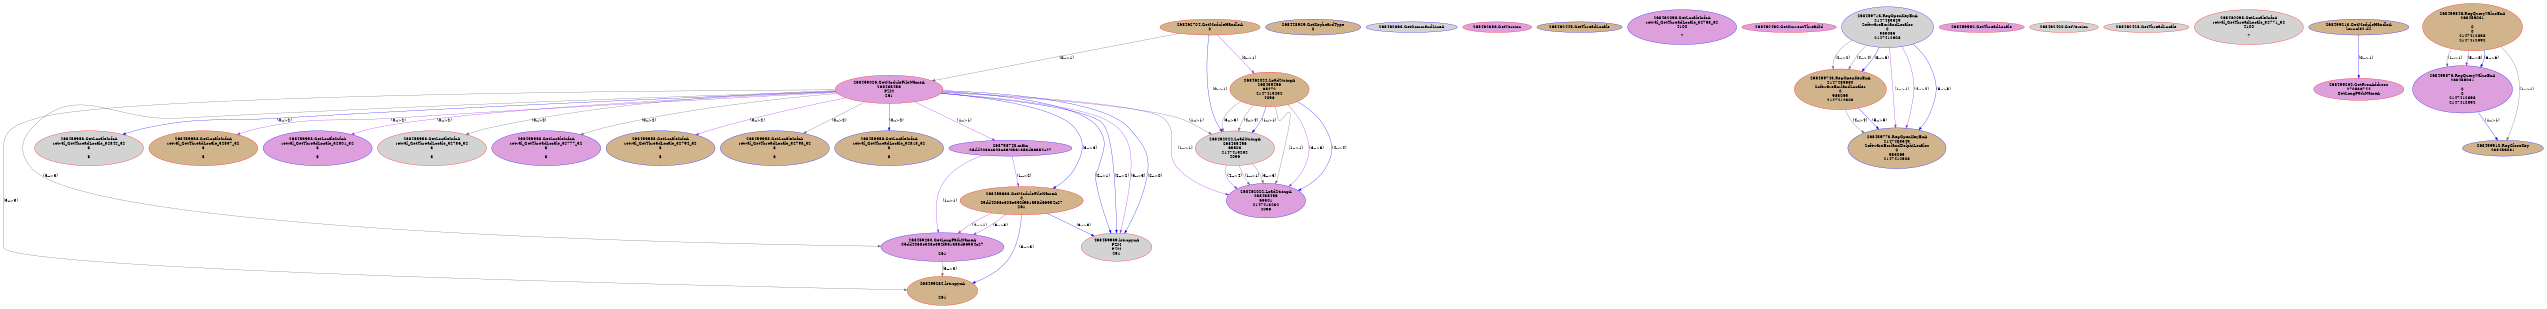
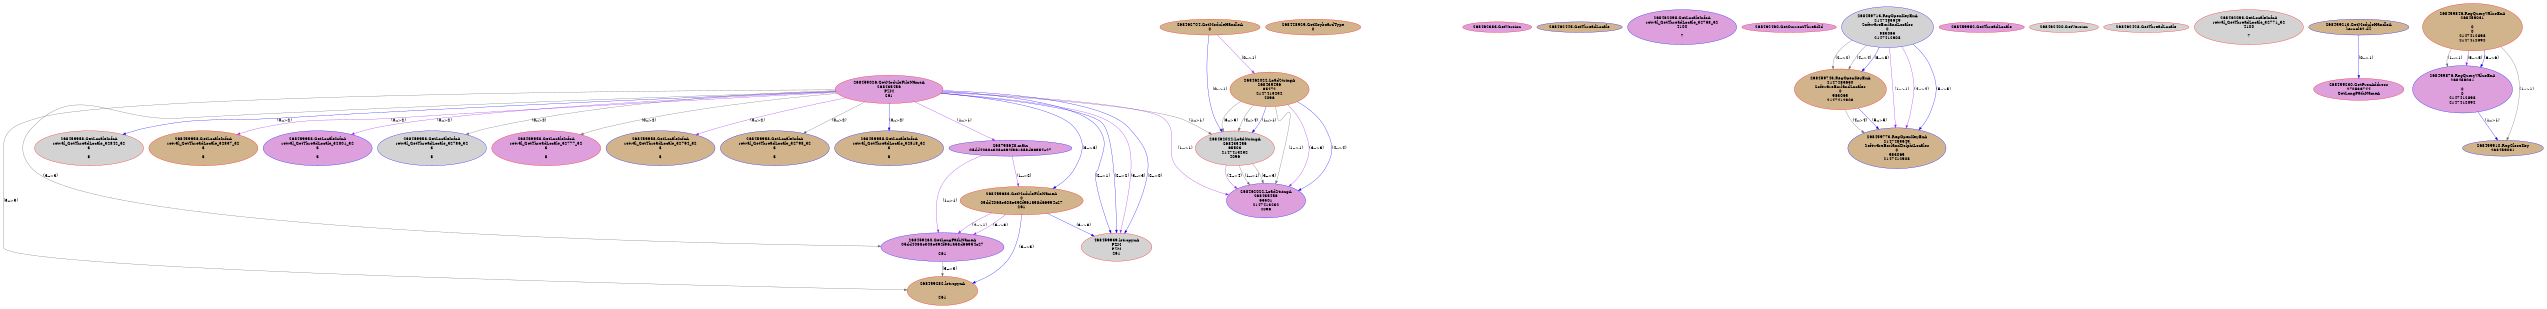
(1313, 27) -> (1313, 27)
(1412, 27) -> none
(1057, 57) -> none
(432, 148) -> (432, 148)
(546, 148) -> (546, 148)
(1010, 148) -> (1010, 148)
